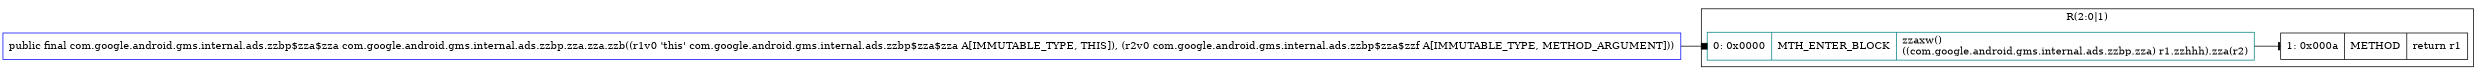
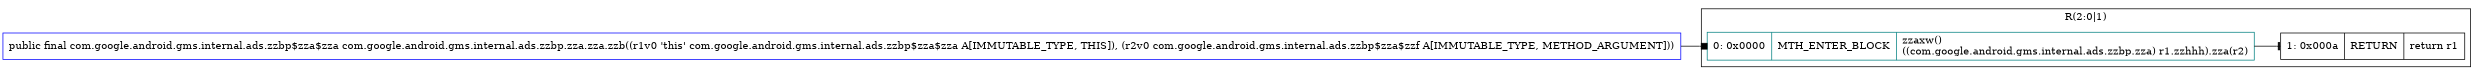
(2376, 46) -> (2374, 46)
